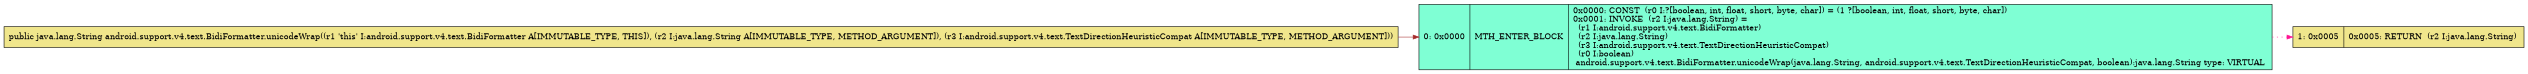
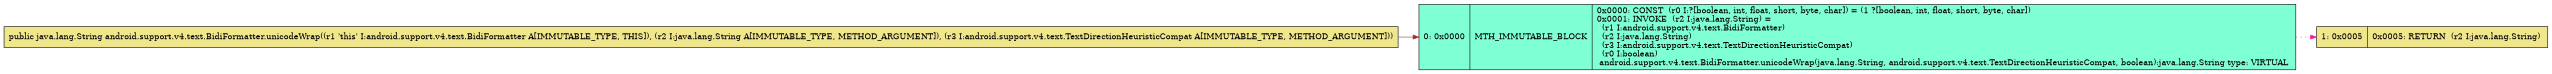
(1519, 37) -> (1531, 37)
